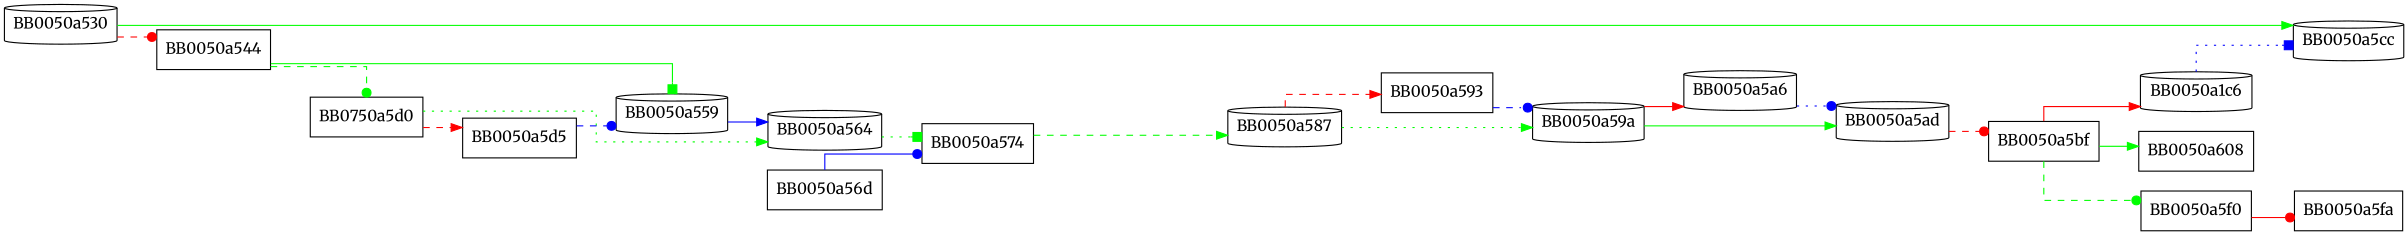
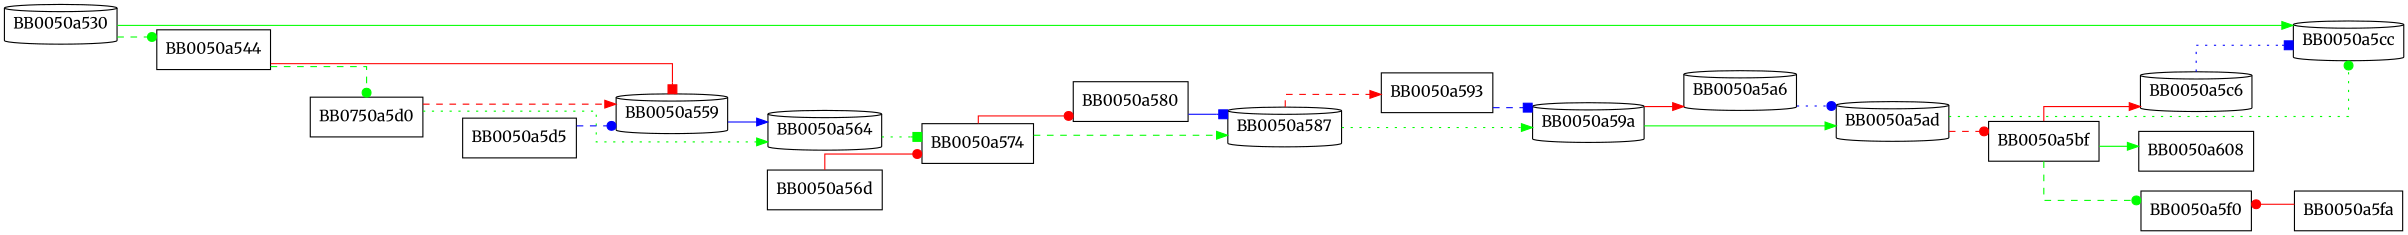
(132, 37) -> (132, 37)
(481, 64) -> (481, 64)
(2196, 92) -> (2196, 92)
none -> (1131, 102)
(1507, 108) -> (1507, 108)
none -> (2172, 116)
(437, 128) -> (514, 104)
(861, 154) -> (861, 154)
(2269, 218) -> (2278, 204)
